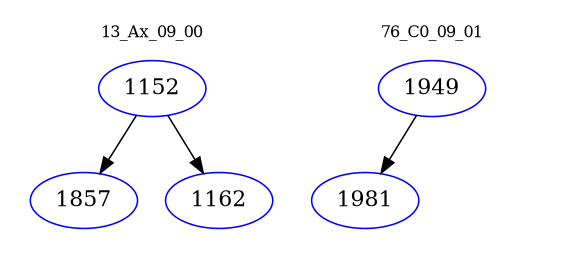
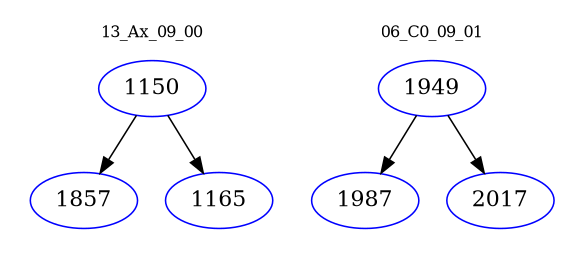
(432, 33) -> (432, 33)
(152, 89) -> (152, 89)
(219, 200) -> (219, 200)
(365, 200) -> (365, 200)
none -> (500, 200)
